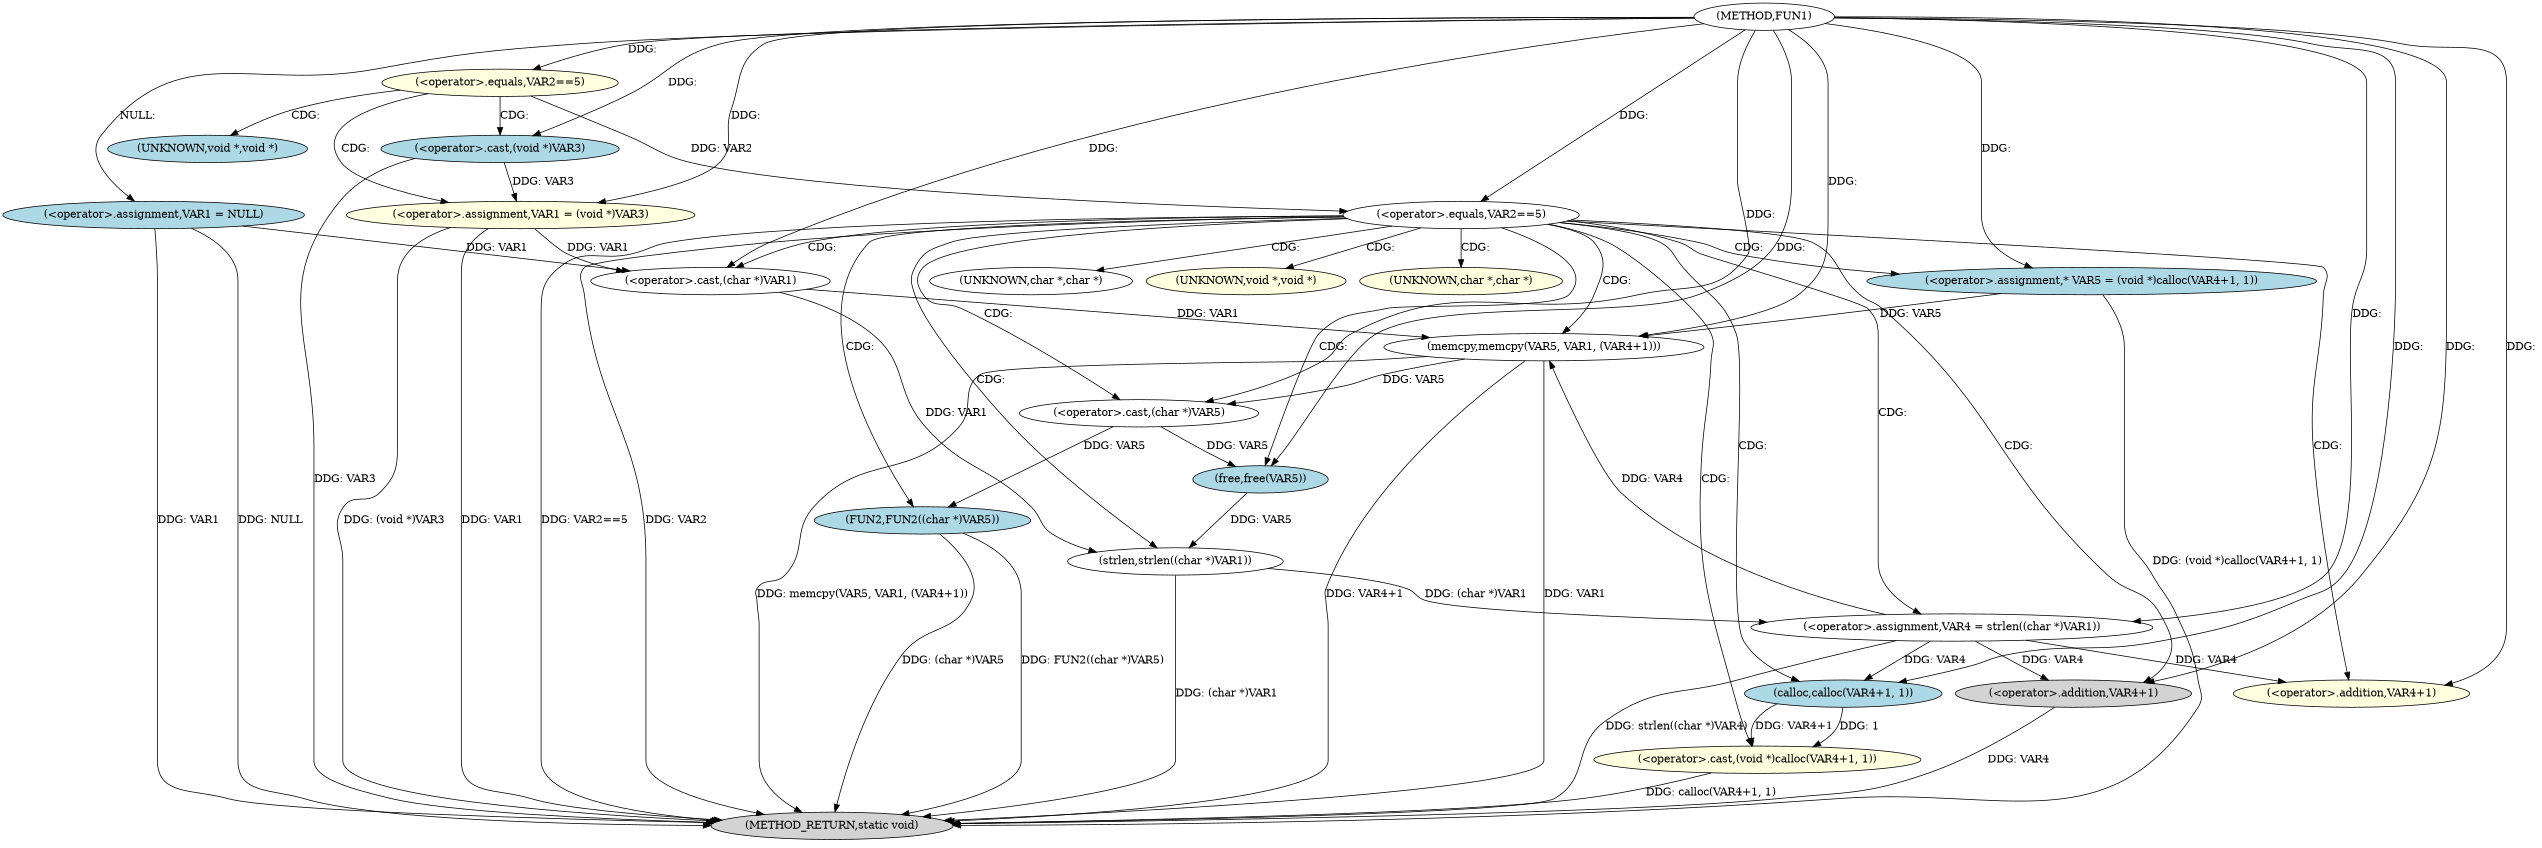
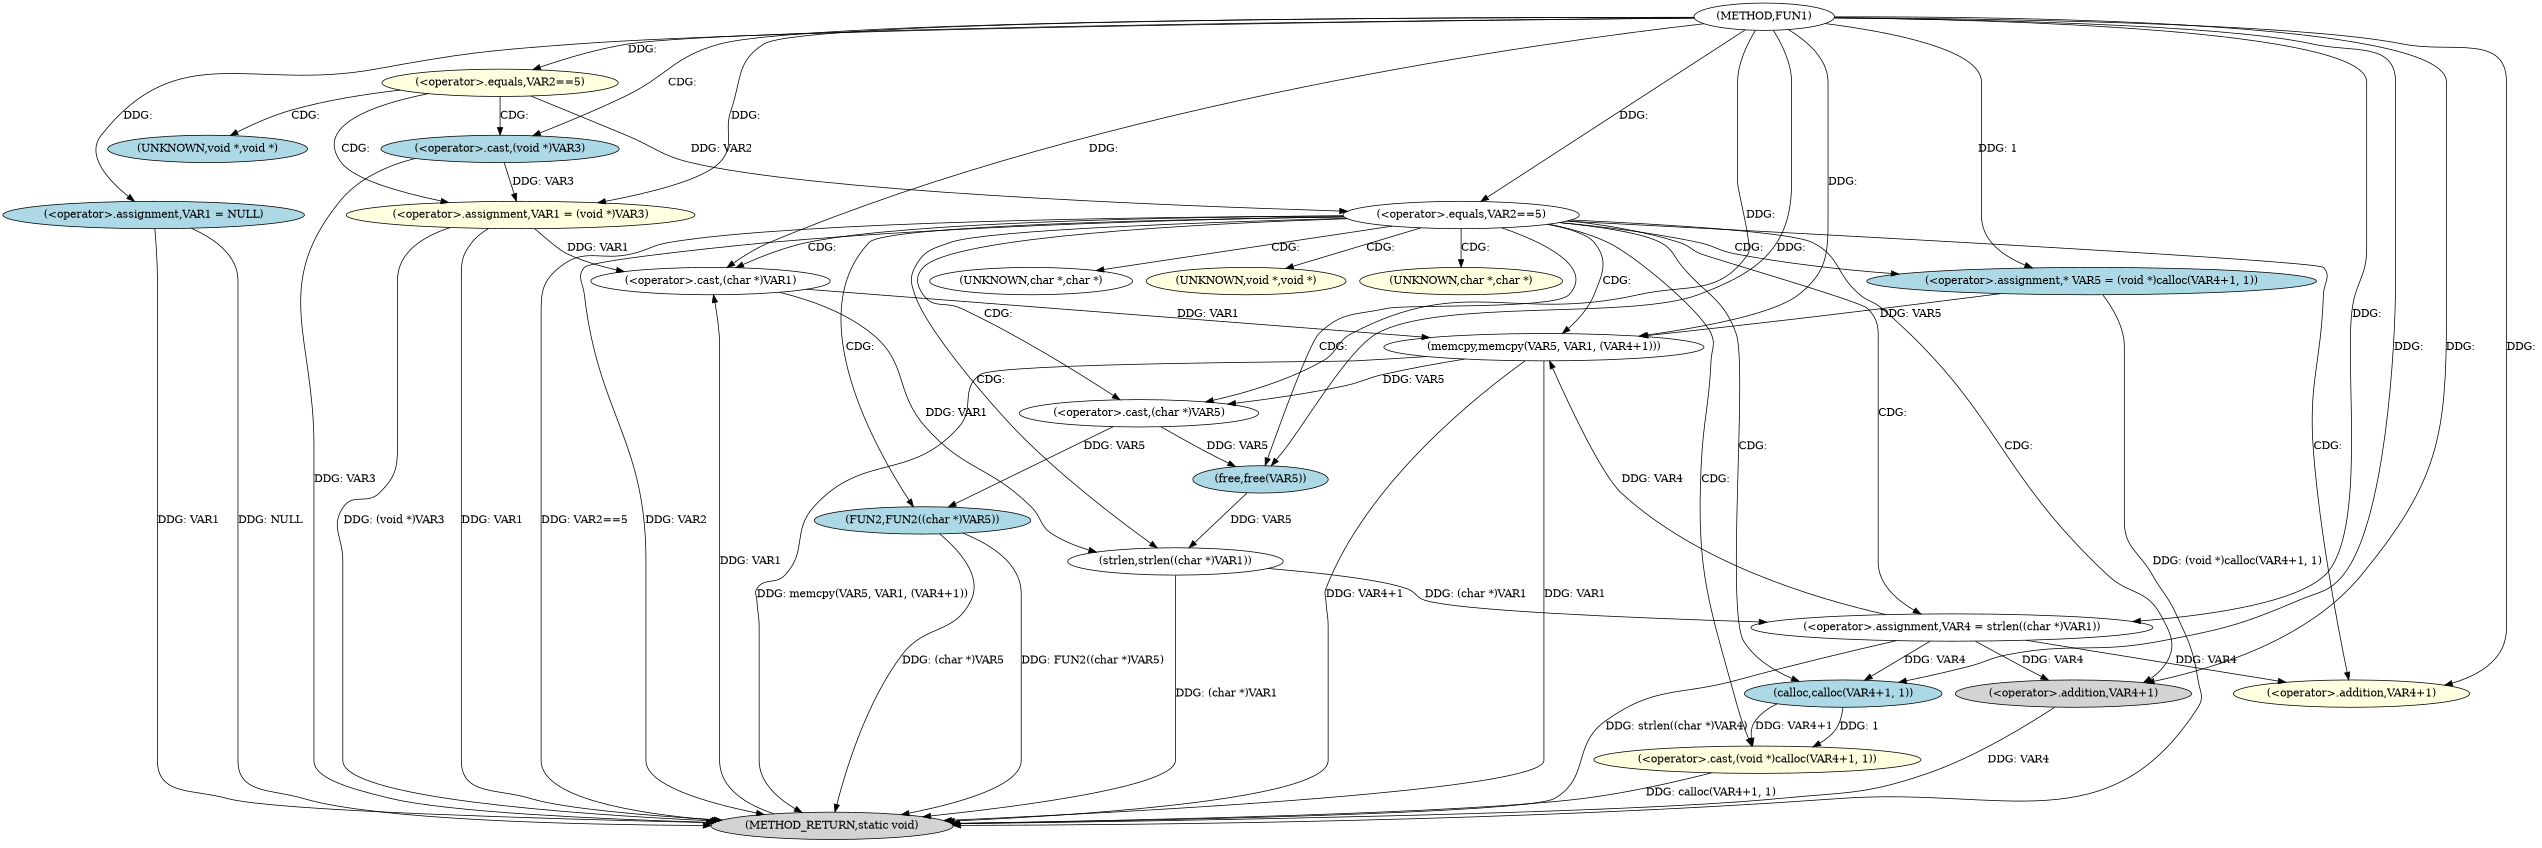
(684, 83) -> (684, 83)
(140, 116) -> (140, 116)
(1998, 149) -> (1998, 149)
(432, 248) -> (720, 572)
